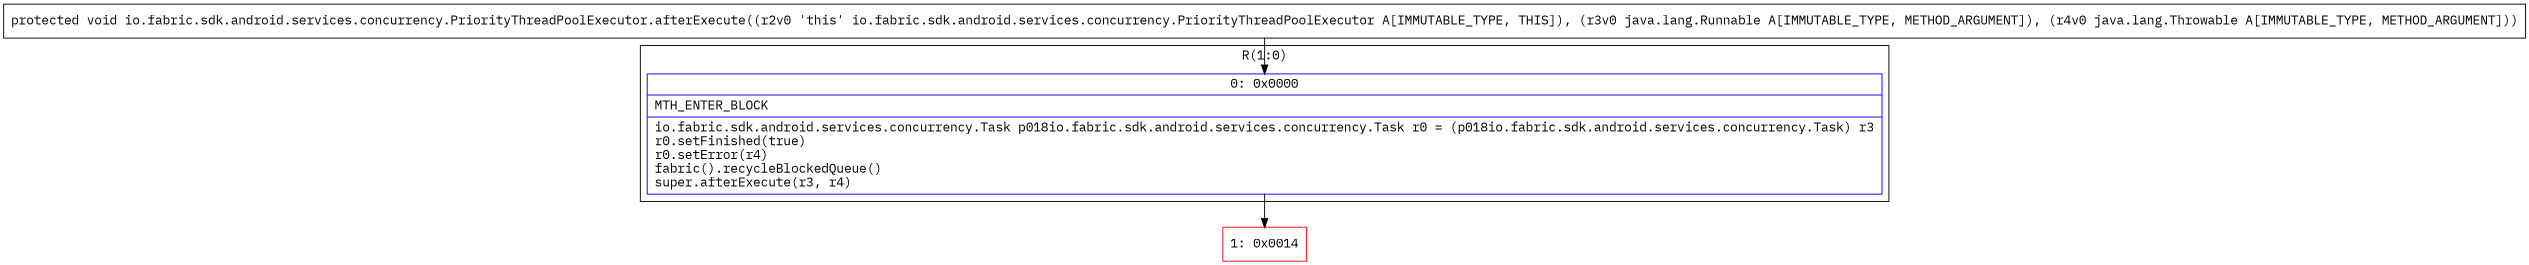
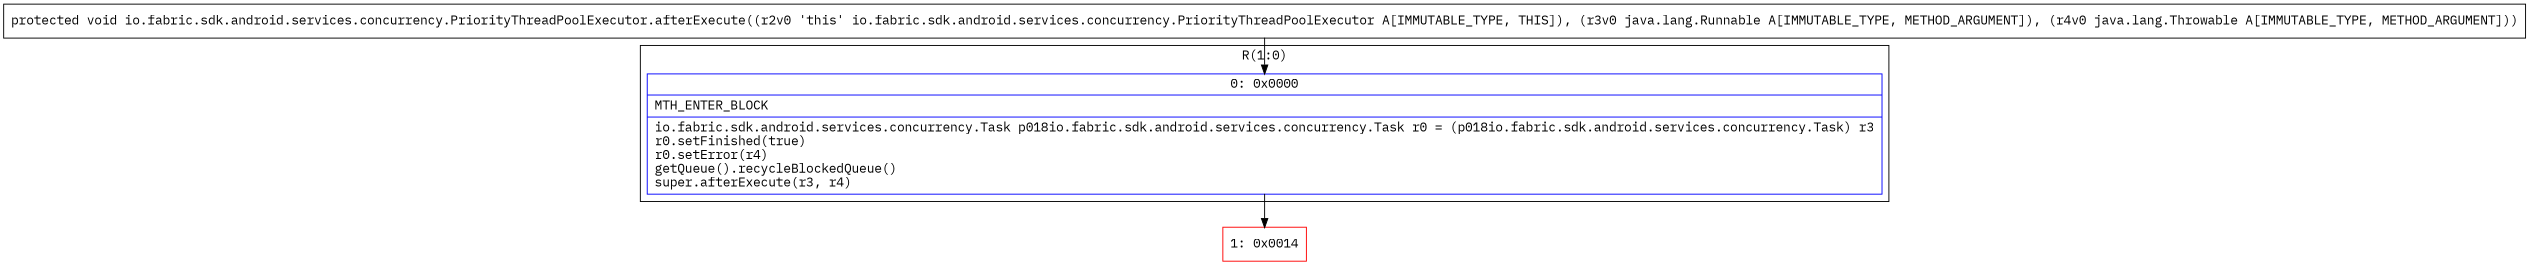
(768, 169) -> (776, 169)
